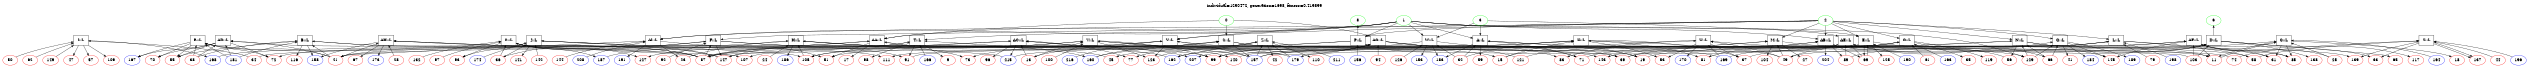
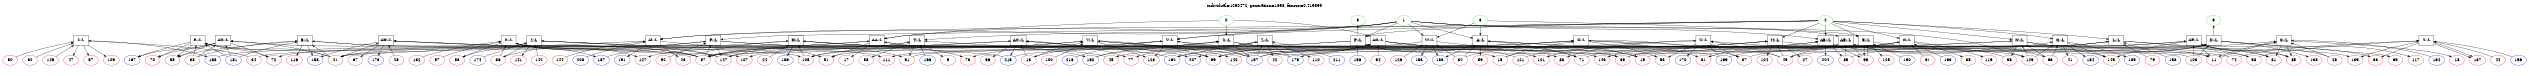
none -> (1541, 60)
